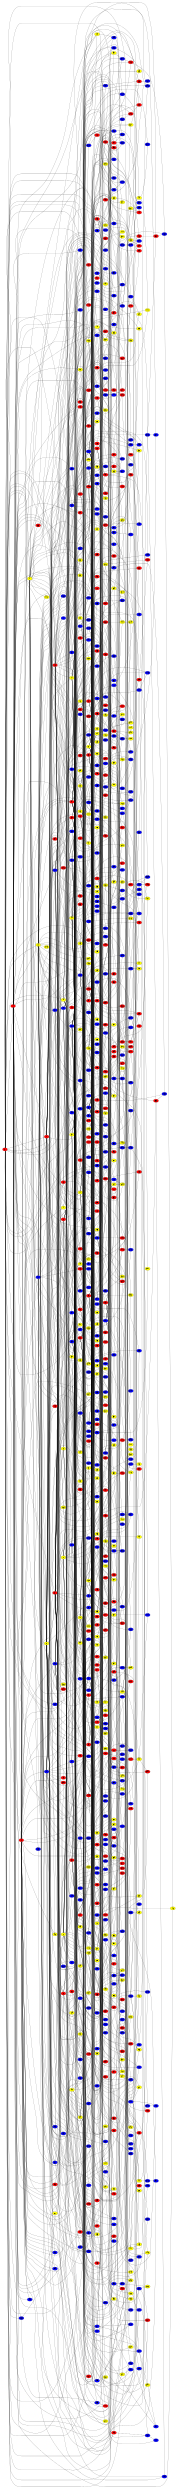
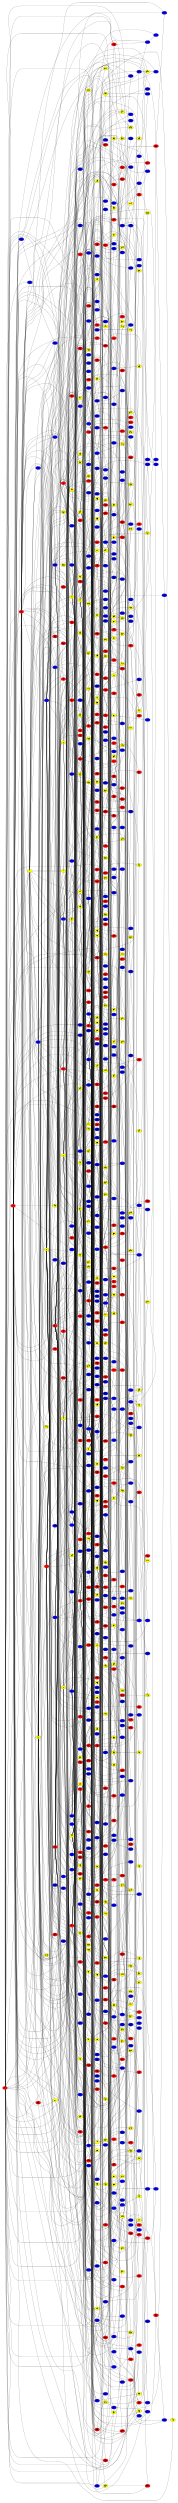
none -> (139, 1390)
